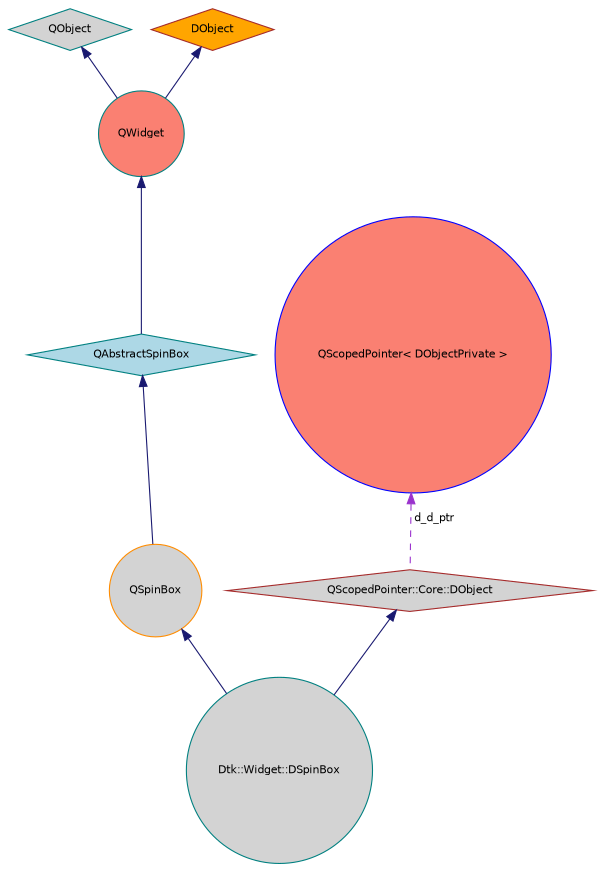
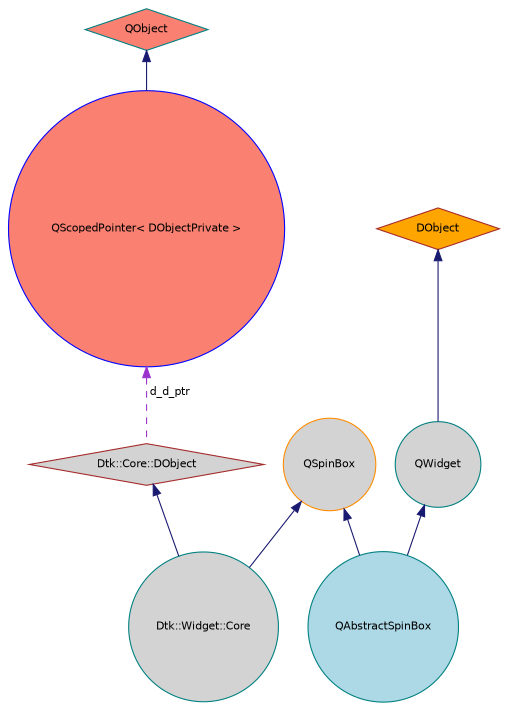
(70, 30) -> (147, 30)
(103, 77) -> (147, 76)
(141, 134) -> (438, 464)
(141, 355) -> (383, 627)
(148, 466) -> (354, 537)
(410, 591) -> (147, 464)
(279, 770) -> (204, 627)
